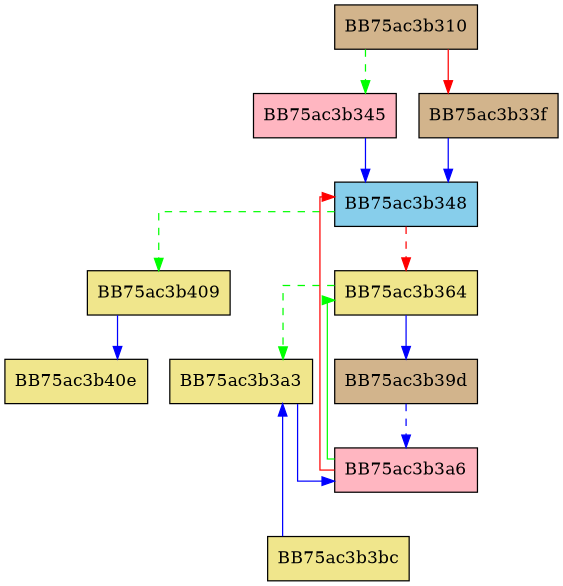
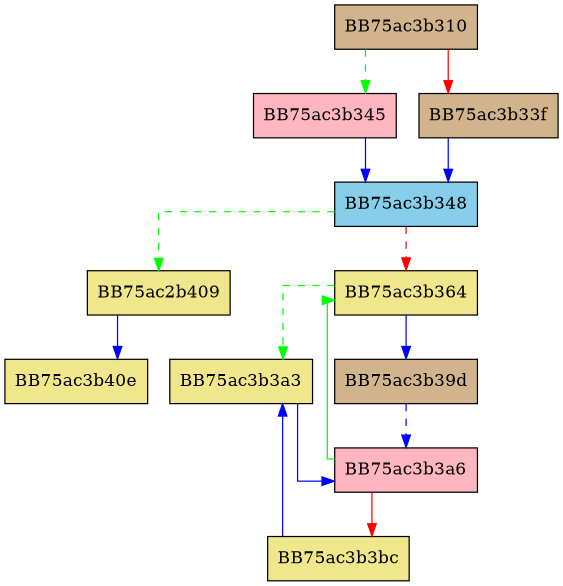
(159, 293) -> (159, 293)
(320, 340) -> (372, 508)
